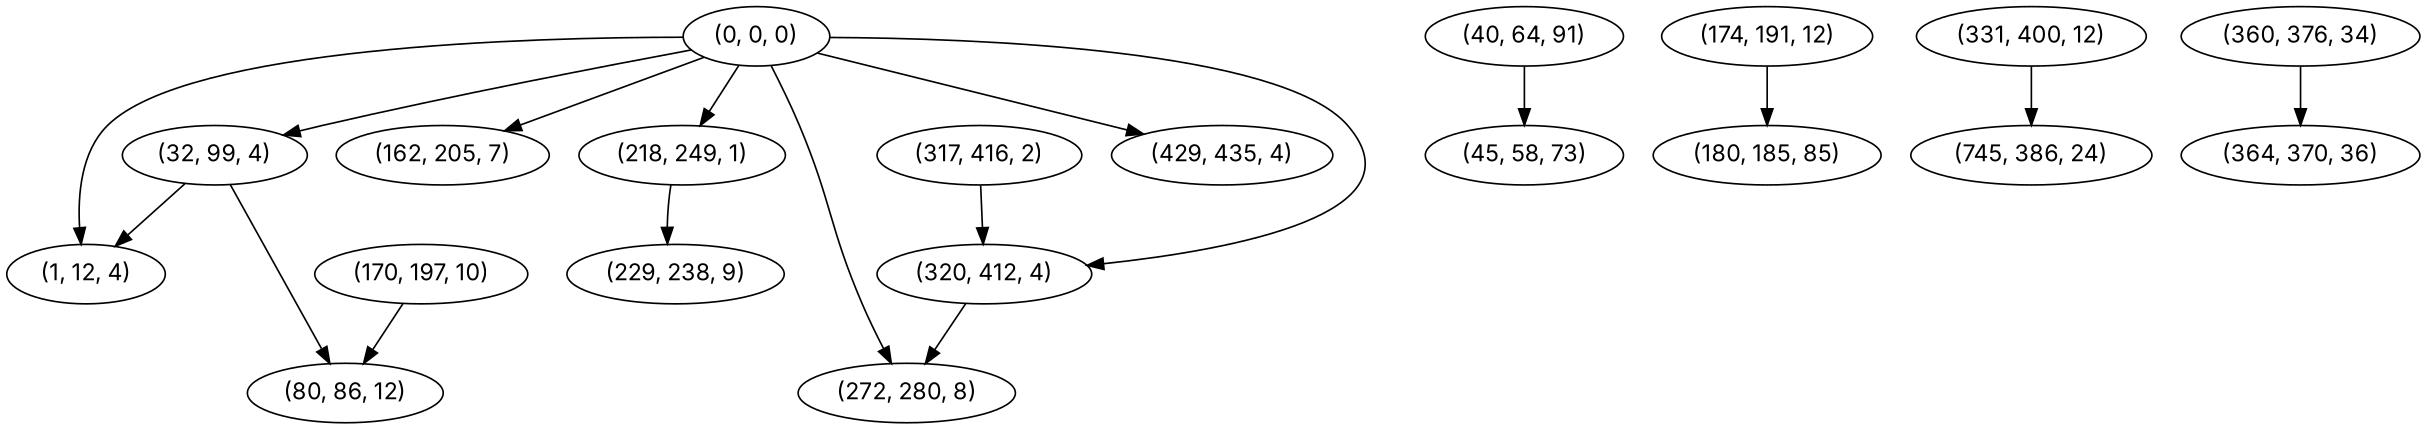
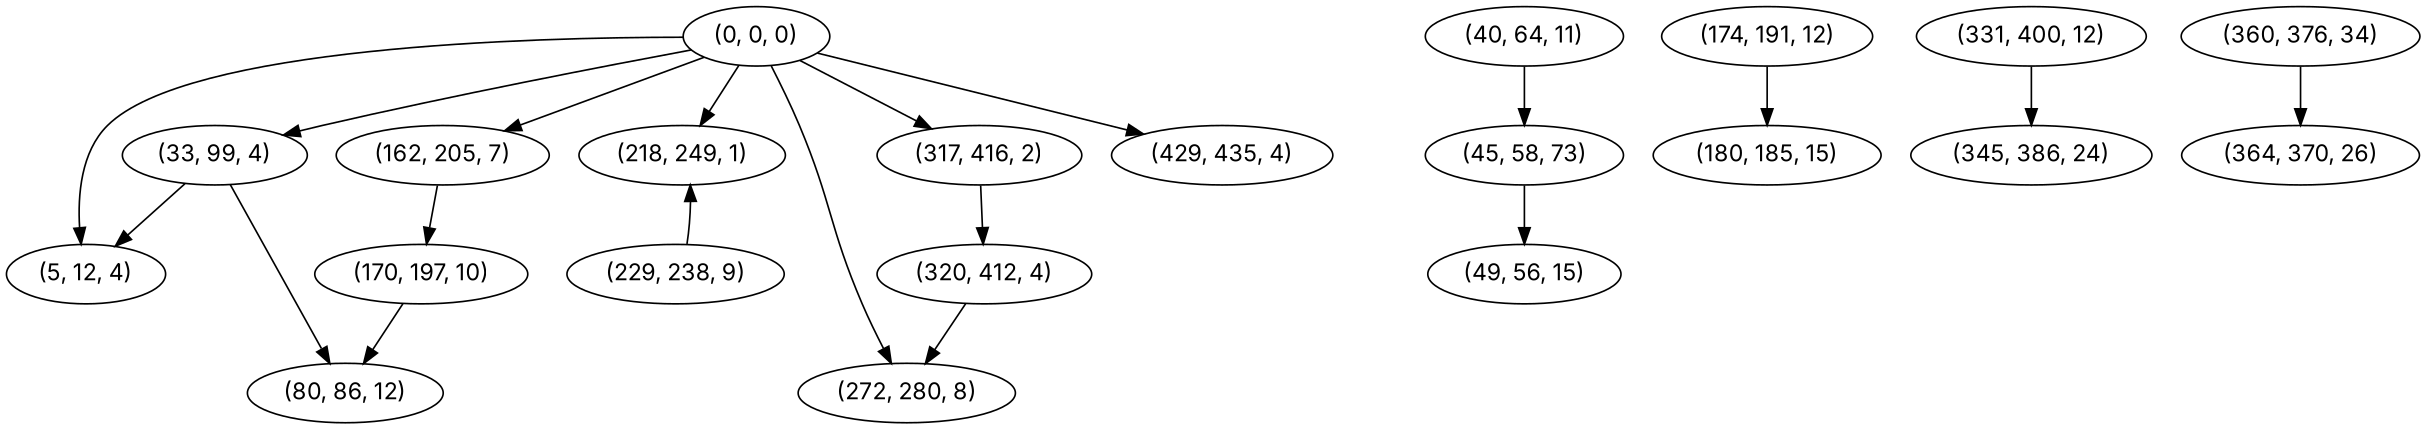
(1524, 36) -> (1524, 36)
(1261, 80) -> (858, 91)
(215, 155) -> (215, 155)
(1767, 155) -> (1767, 155)
(2031, 155) -> (2031, 155)
(2301, 155) -> (2301, 155)
(668, 206) -> (689, 223)
none -> (434, 207)
(86, 274) -> (86, 274)
none -> (1524, 274)
